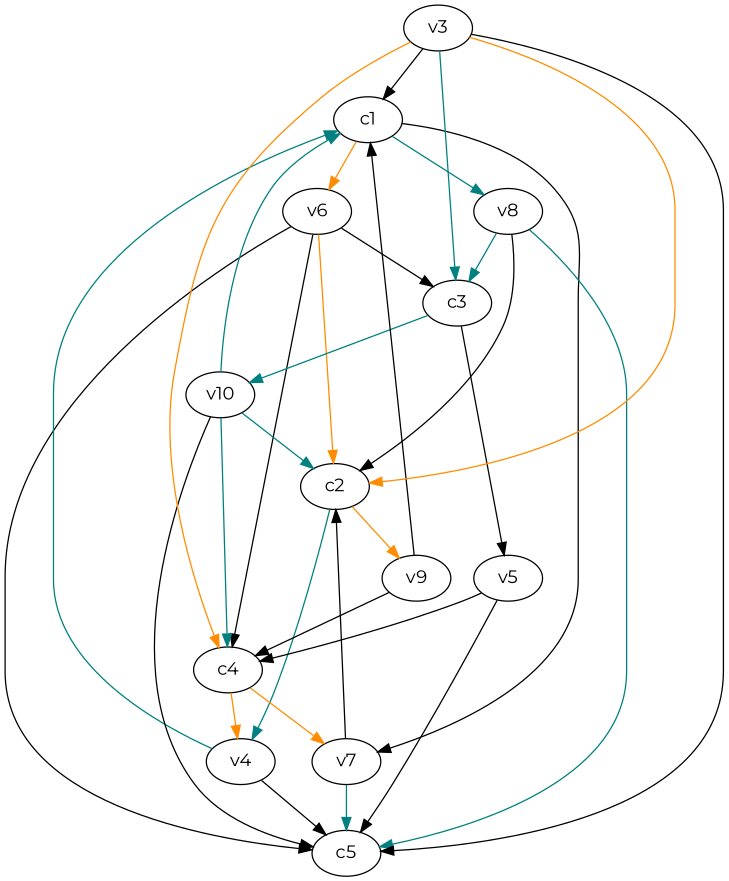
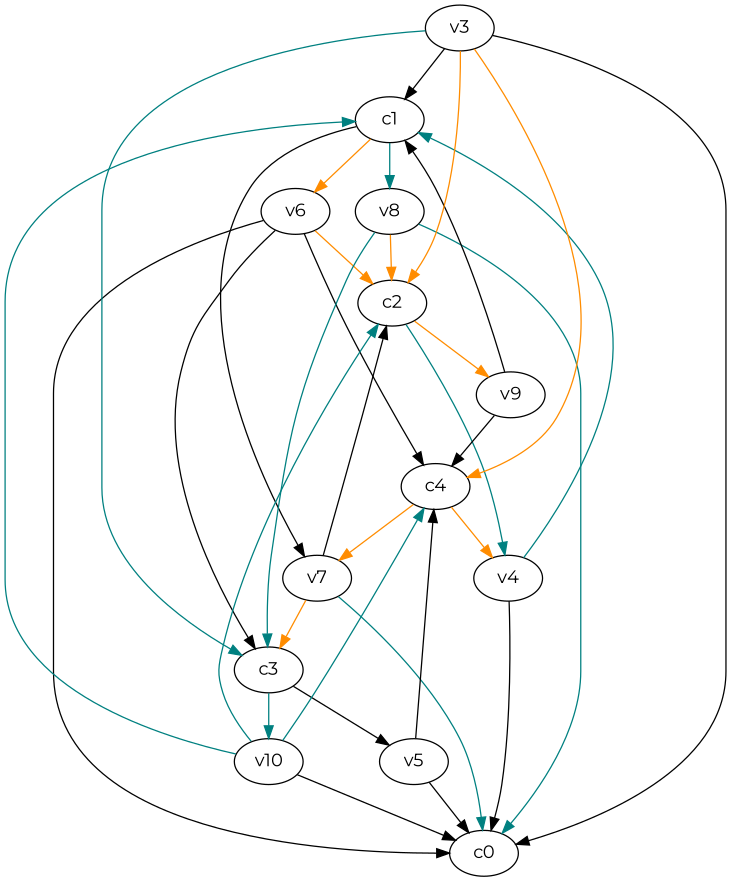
(477, 369) -> (391, 251)
none -> (296, 618)
(346, 853) -> (484, 853)
